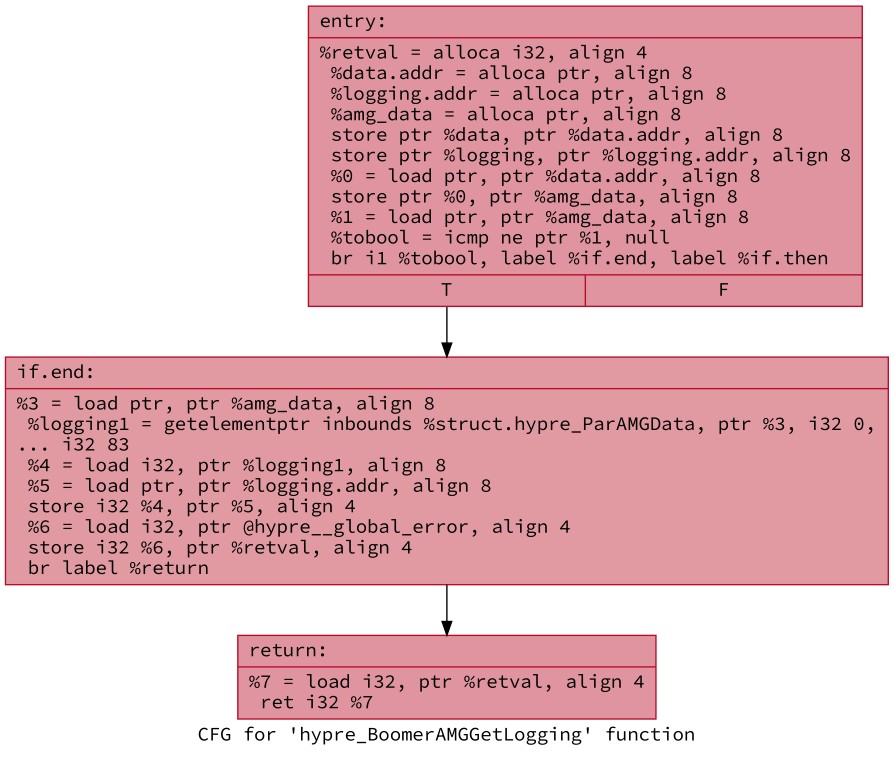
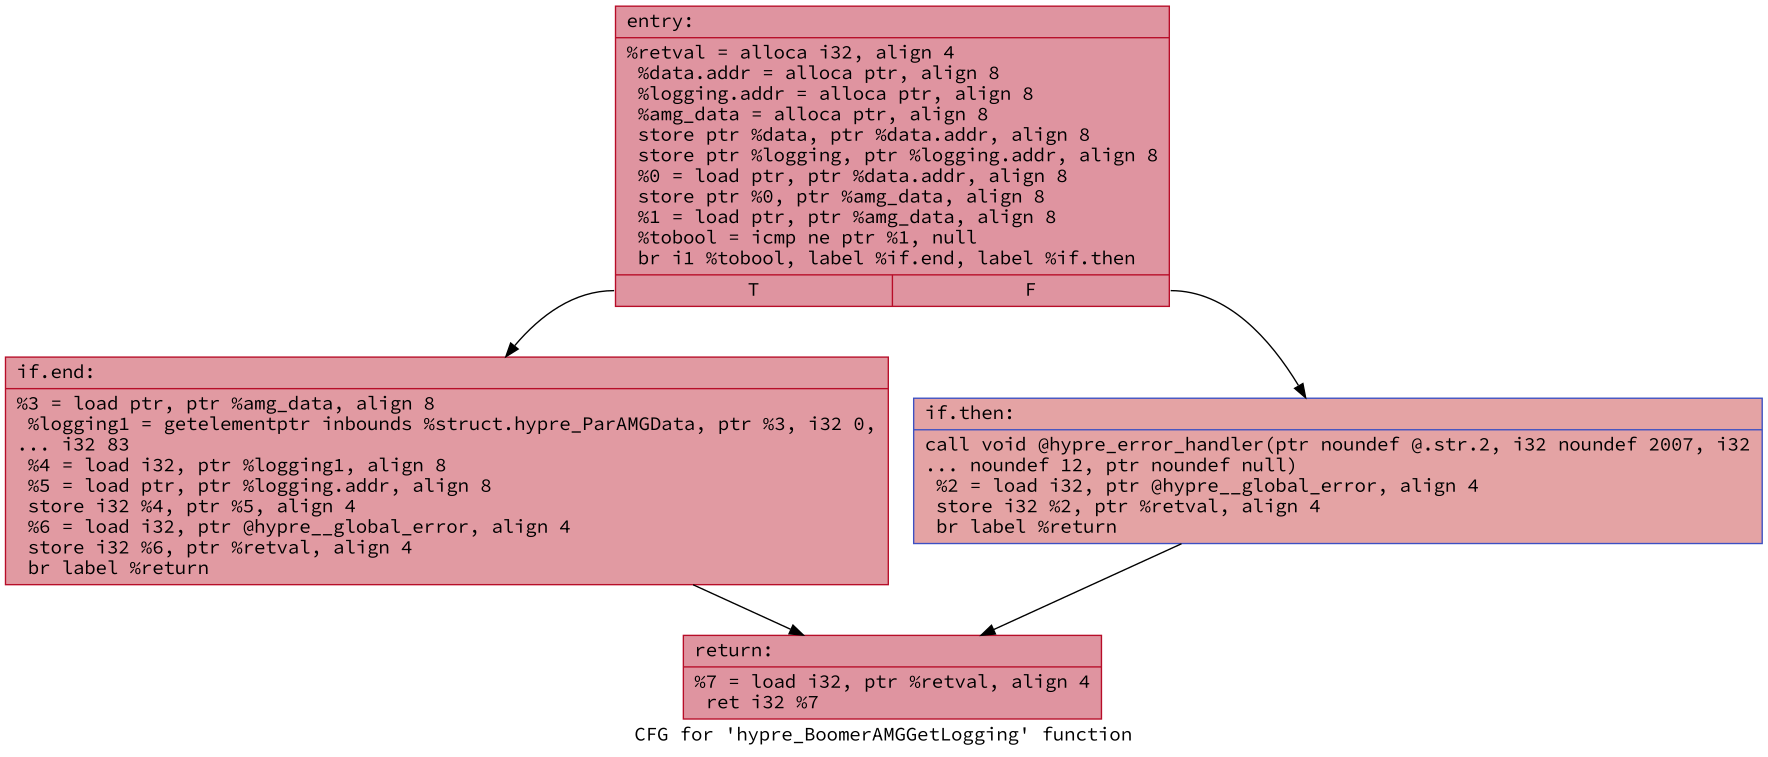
none -> (1338, 471)
